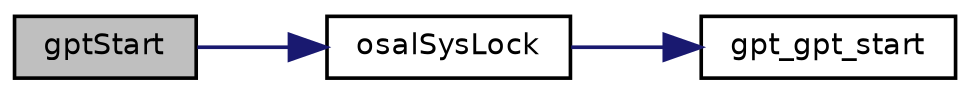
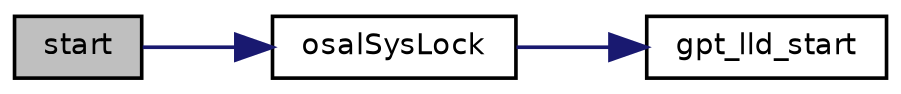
(105, 47) -> (78, 47)
(828, 47) -> (767, 47)
